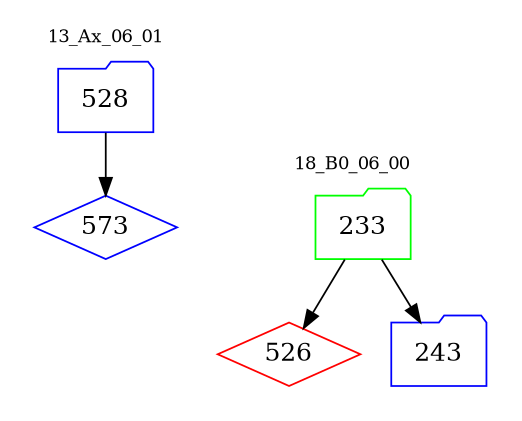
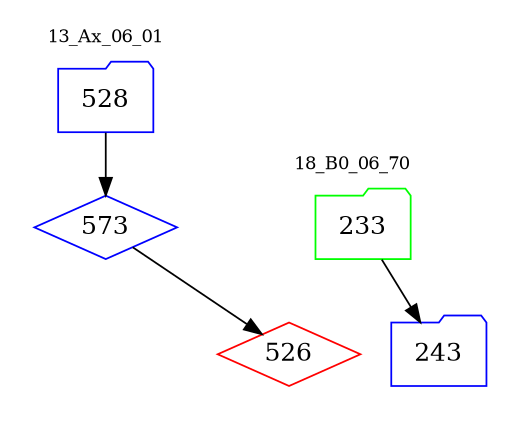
(353, 165) -> (353, 165)
(329, 286) -> (190, 286)
